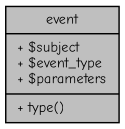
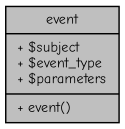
(42, 108) -> (44, 108)
